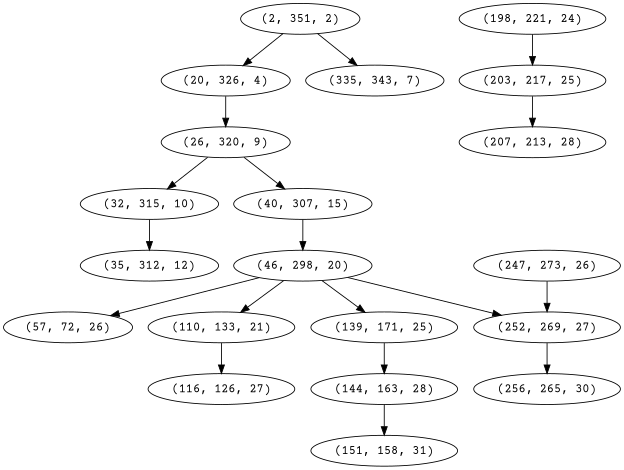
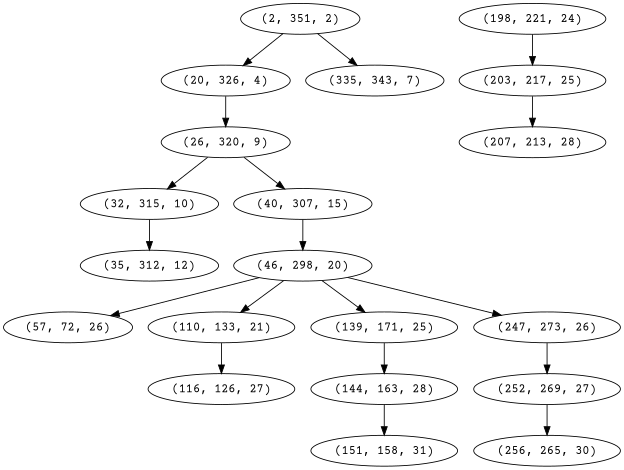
(420, 295) -> (420, 295)
